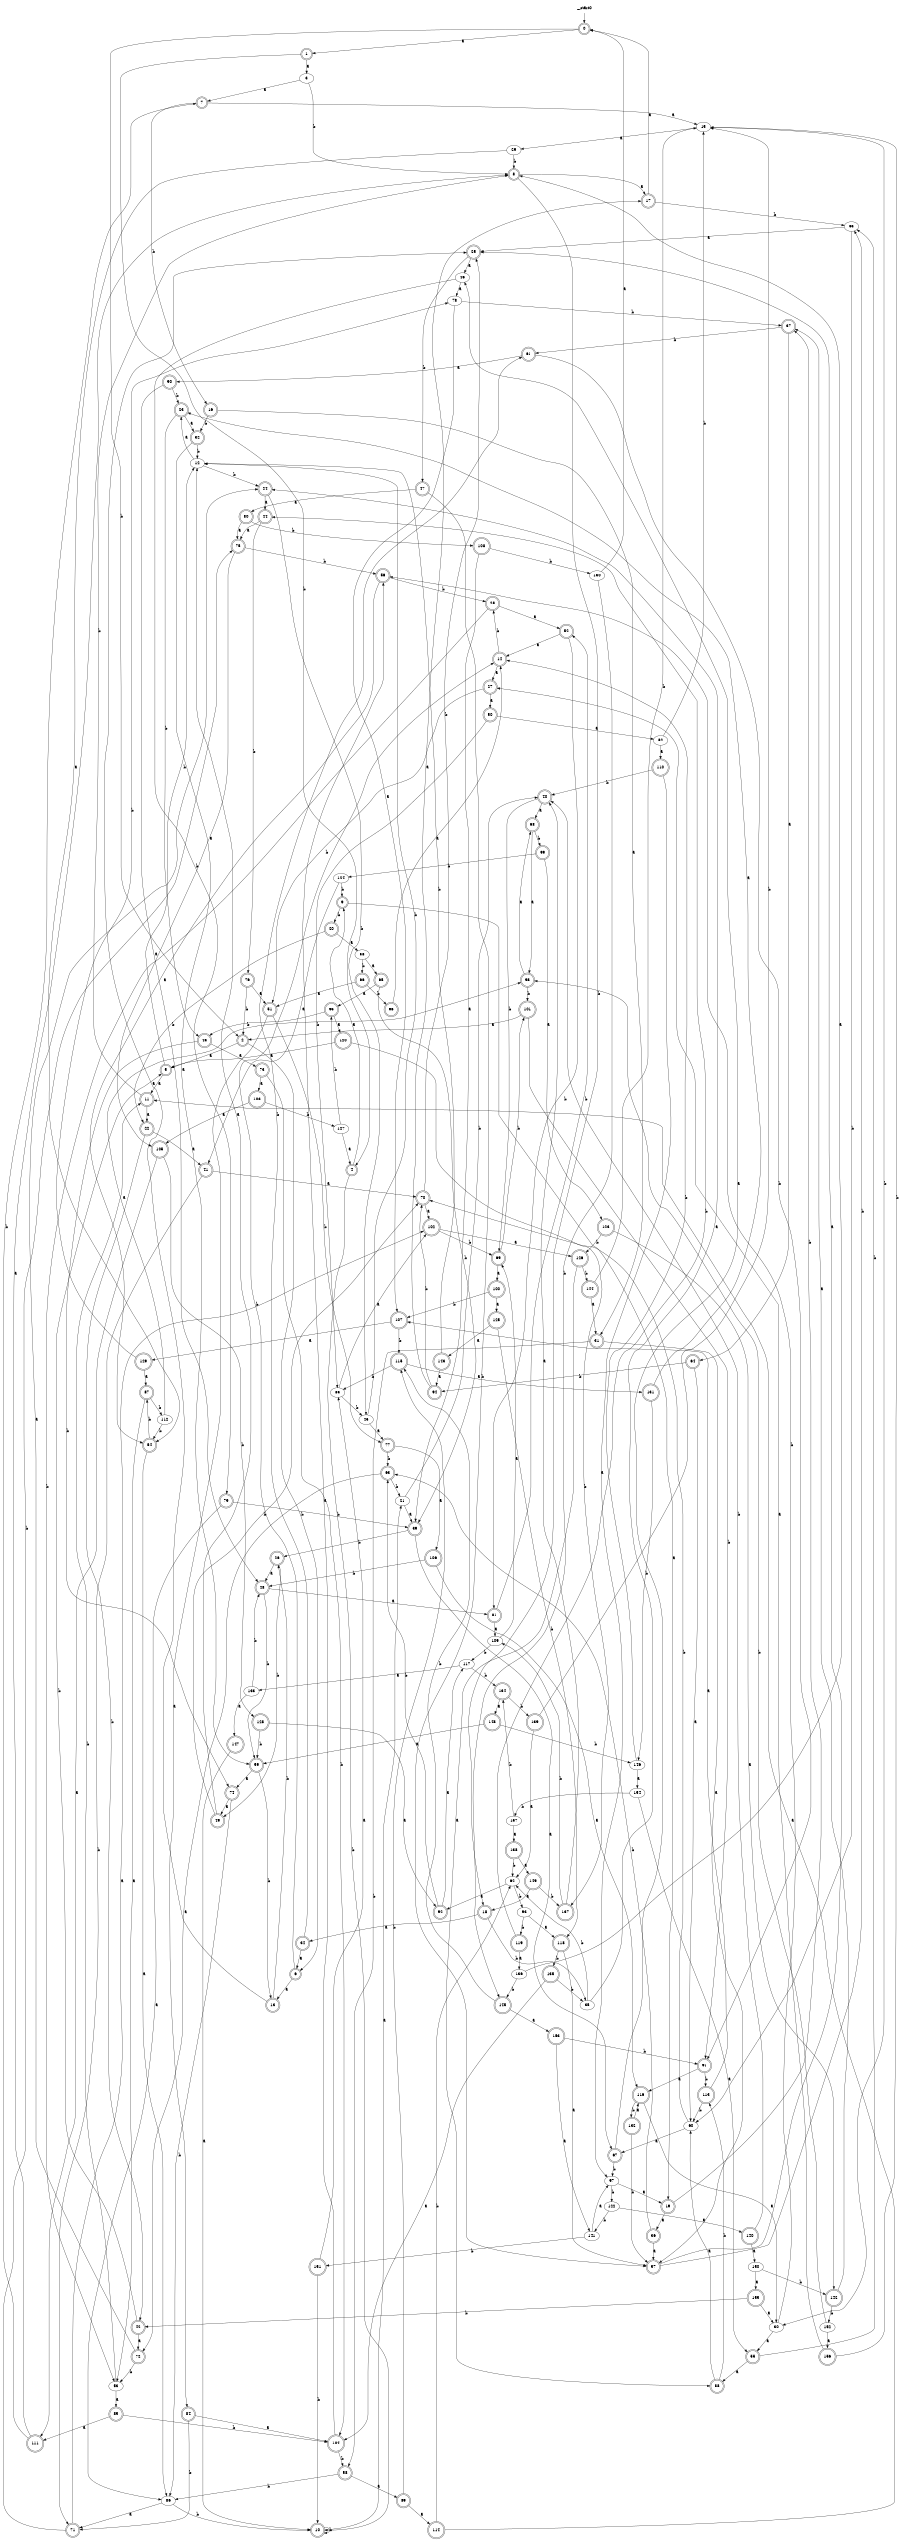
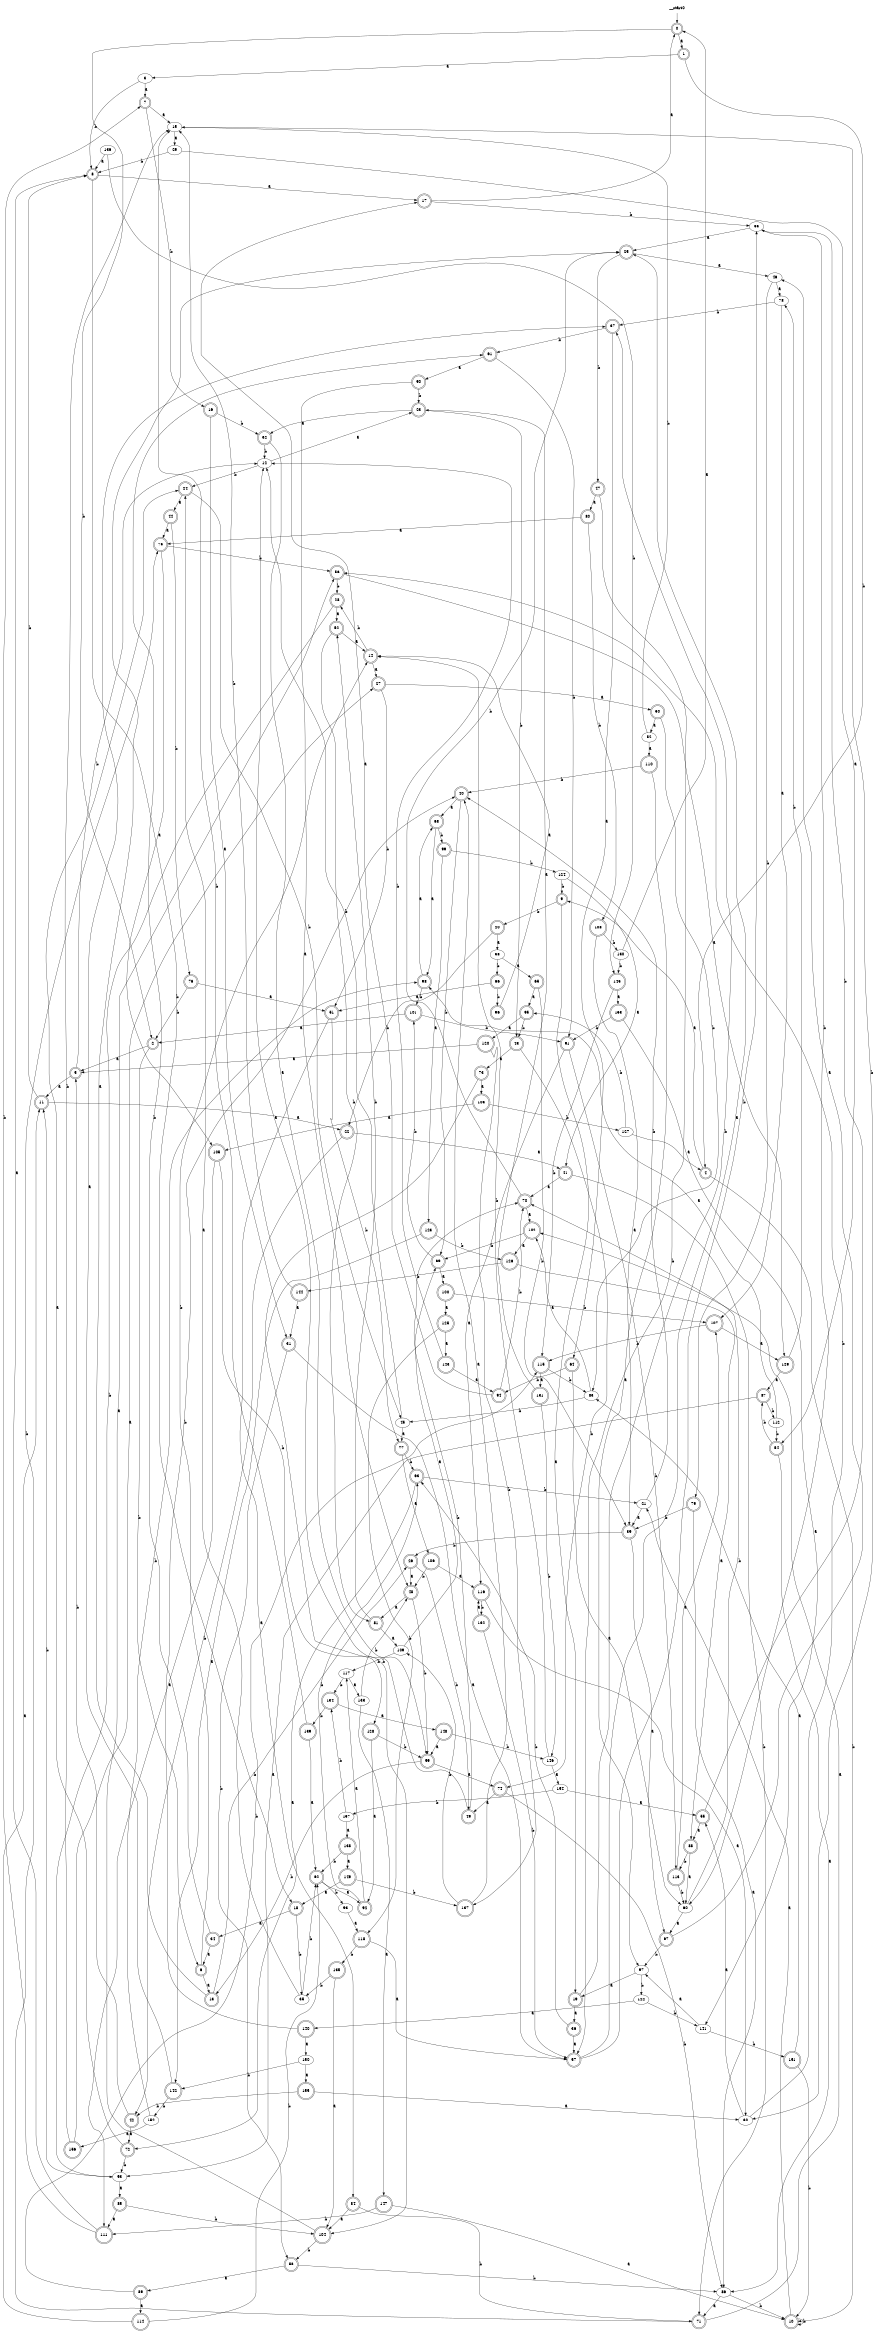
(154, 991) -> (702, 854)
(512, 1881) -> (317, 1877)
(519, 1943) -> none
none -> (253, 2224)
